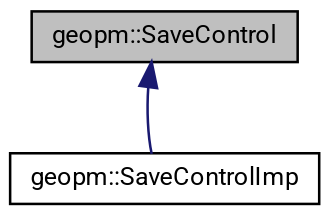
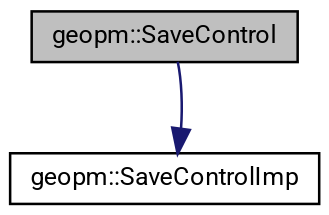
(148, 121) -> (181, 95)
